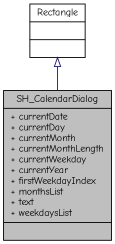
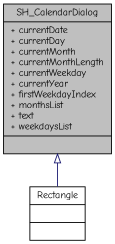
(58, 78) -> (58, 175)
